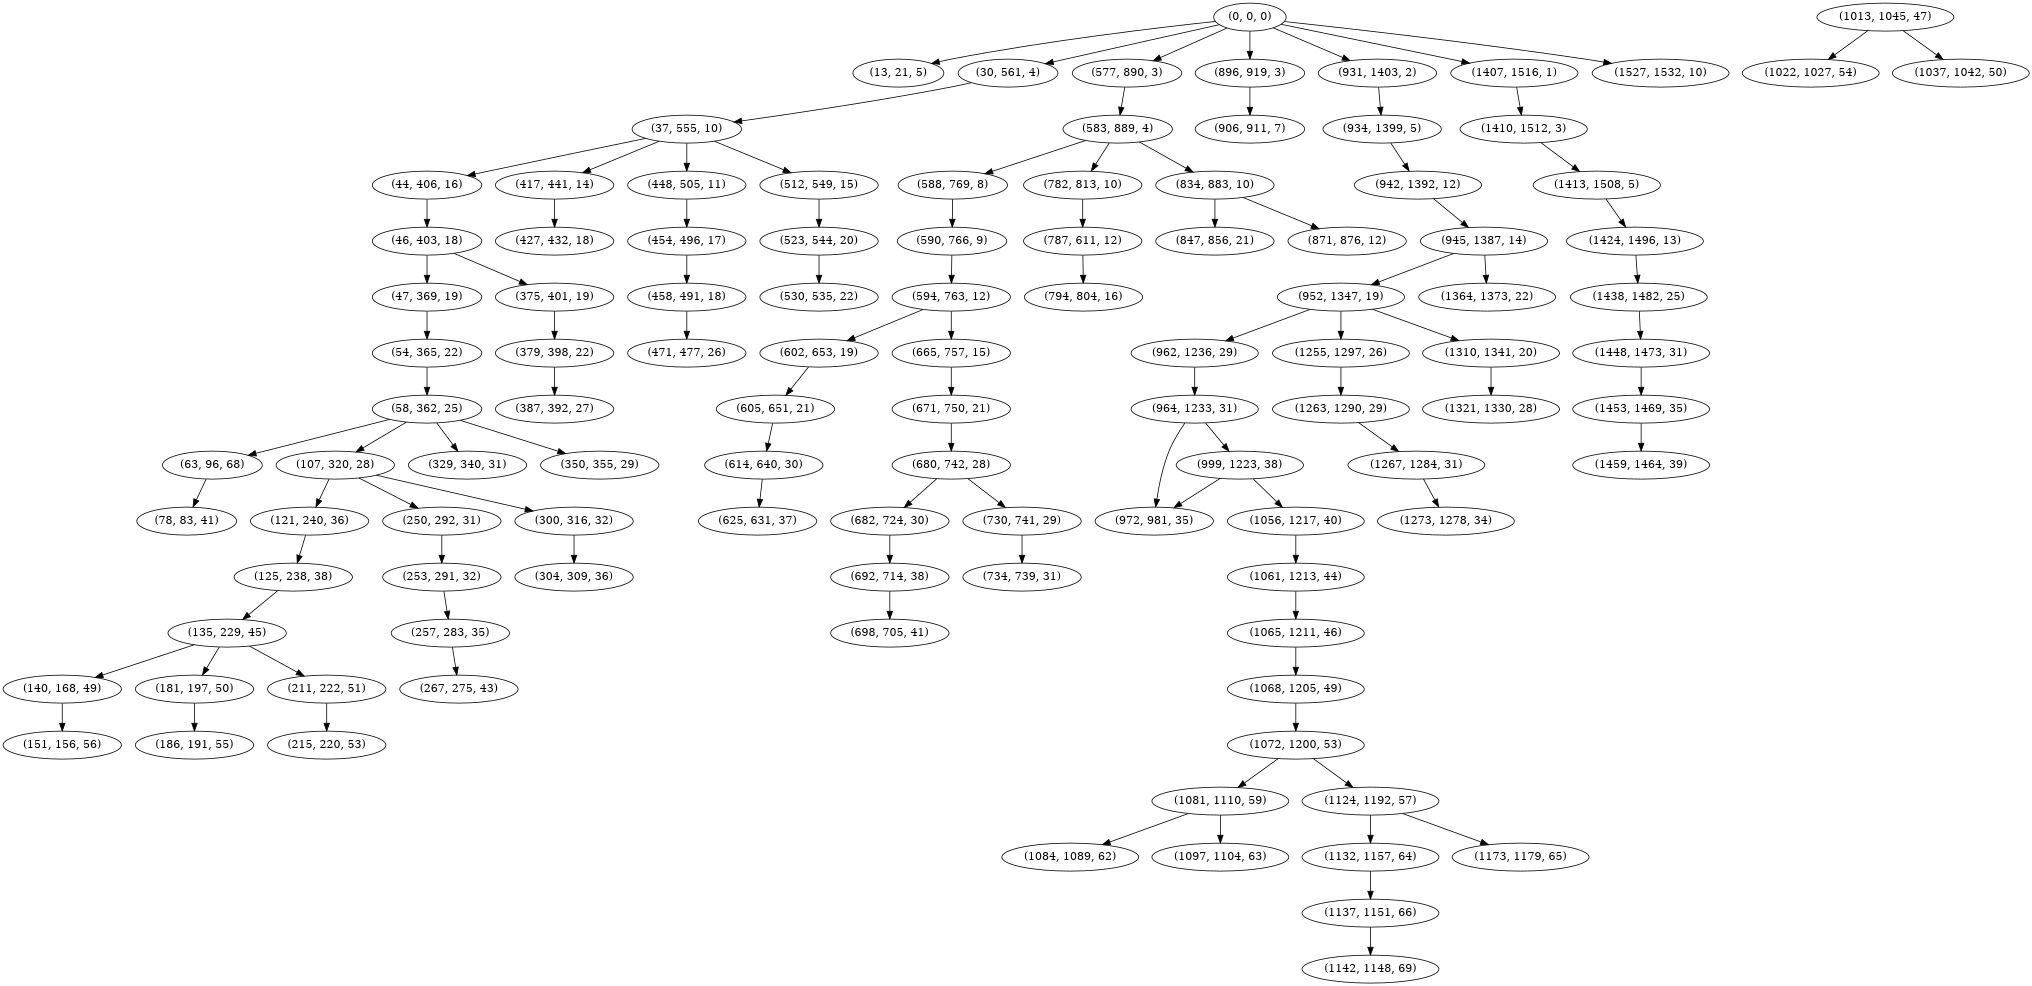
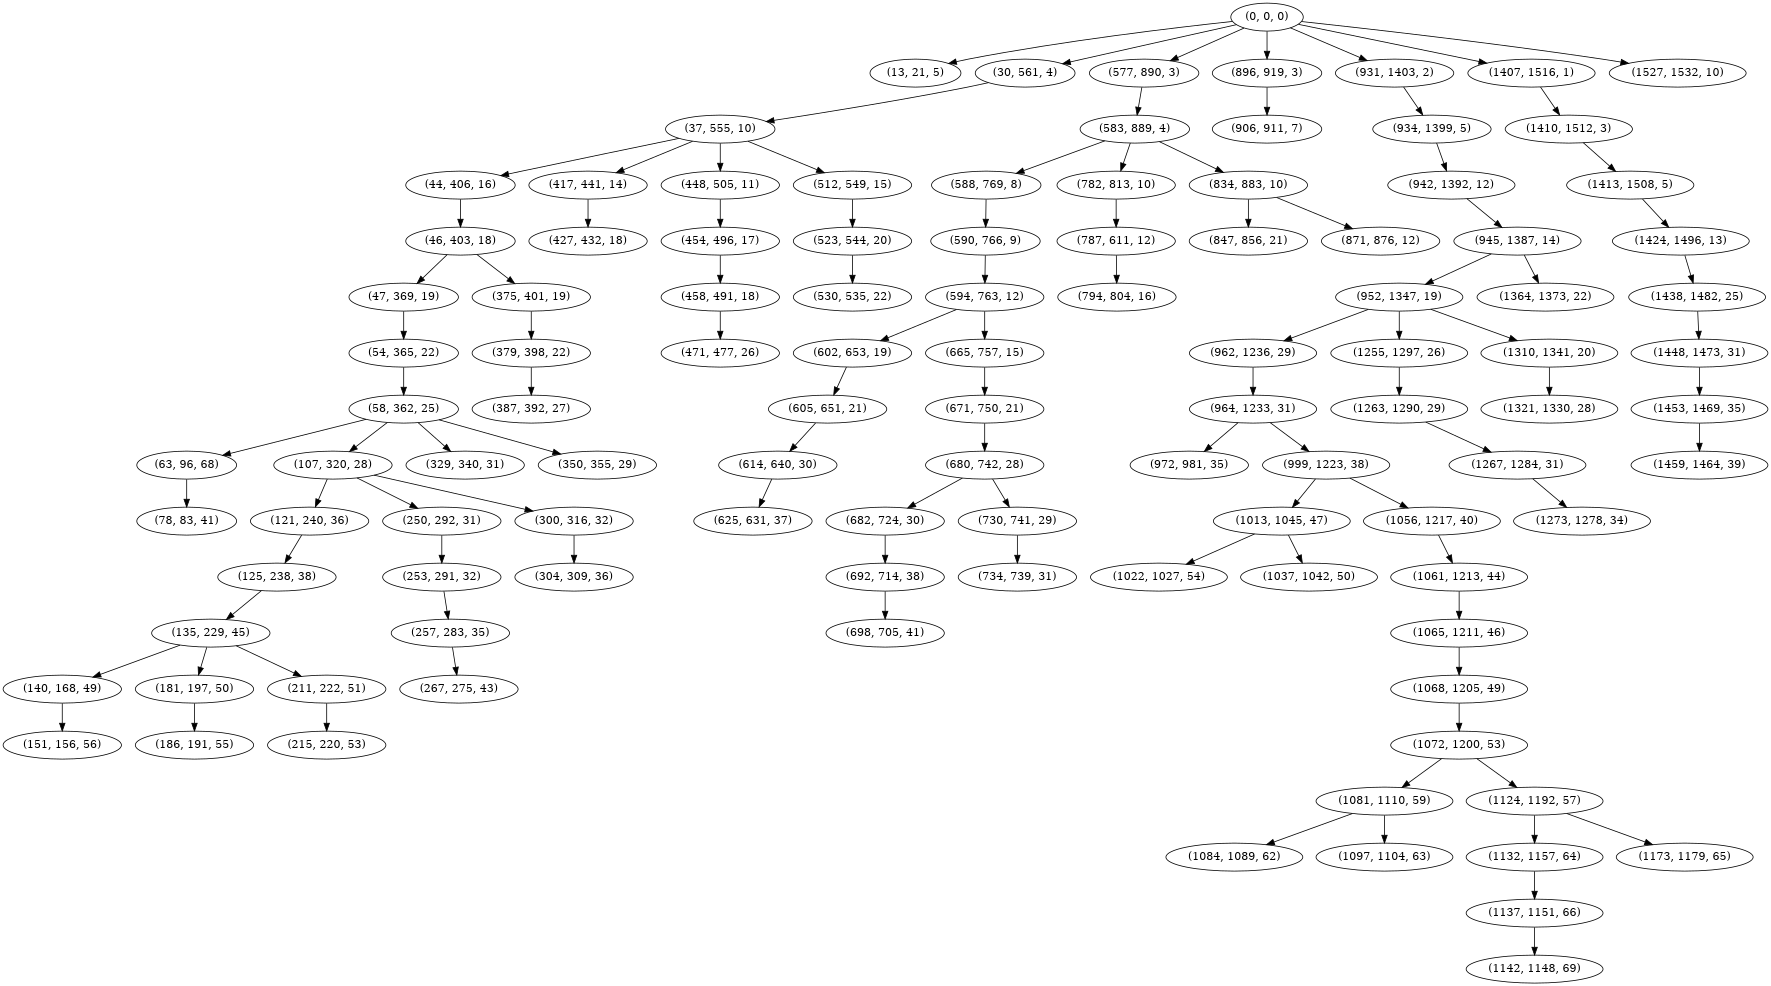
(1200, 491) -> (1306, 490)
